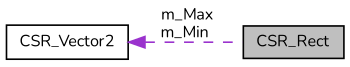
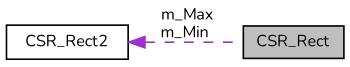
(67, 42) -> (67, 42)
